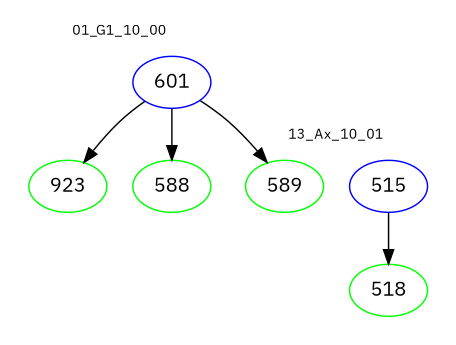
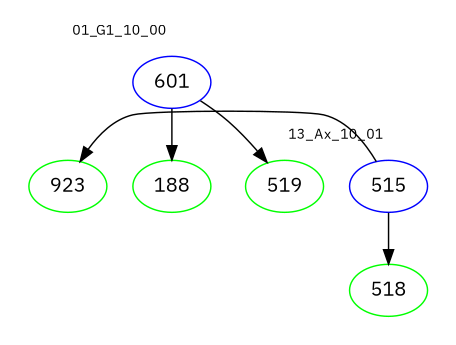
(117, 124) -> (236, 111)
(172, 186) -> (172, 186)
(285, 186) -> (285, 186)
